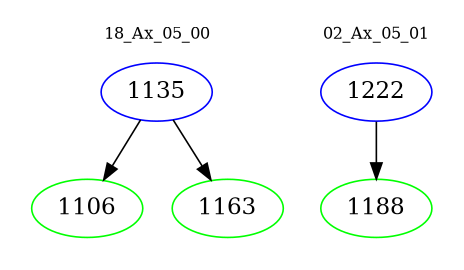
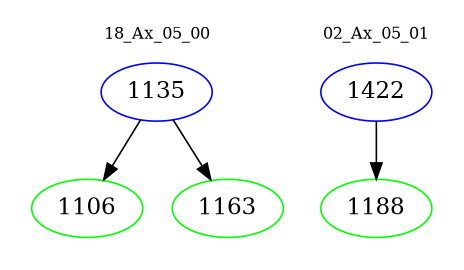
(376, 92) -> (376, 92)
